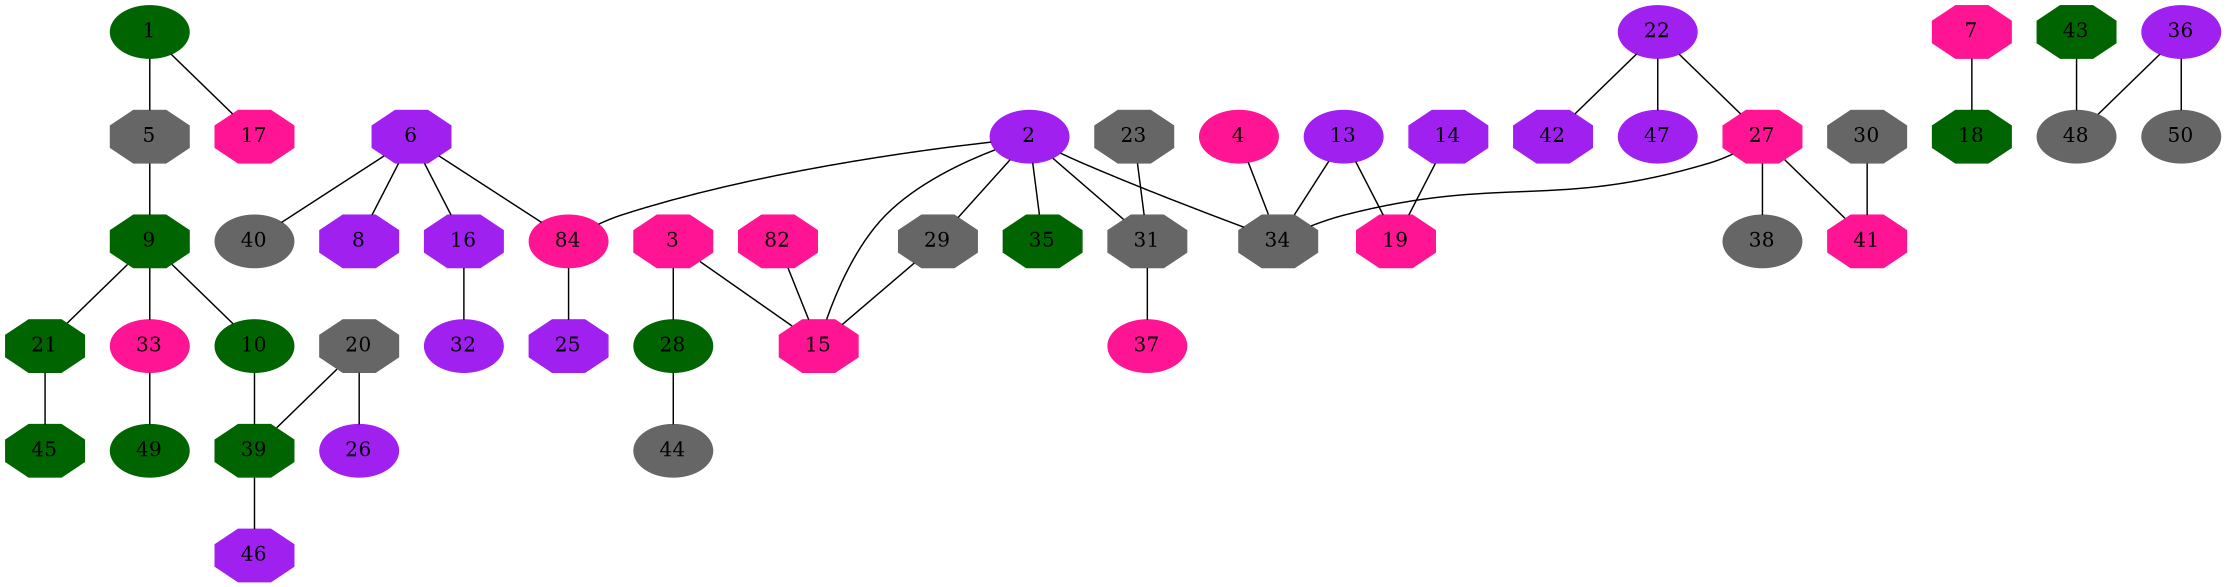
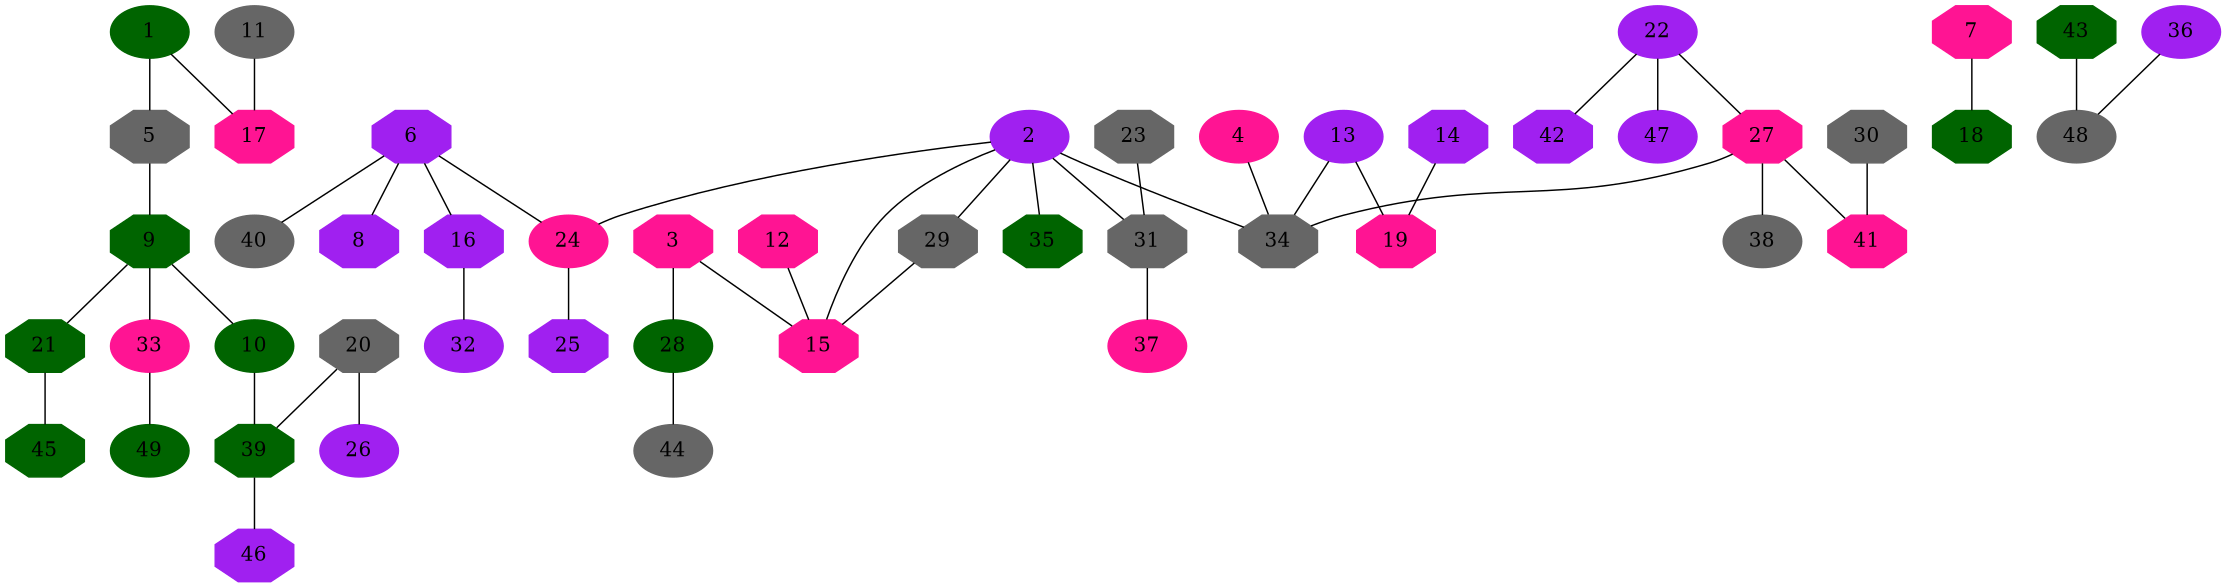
none -> (254, 32)
(2181, 137) -> none
(569, 241) -> (569, 241)
(778, 241) -> (778, 241)
